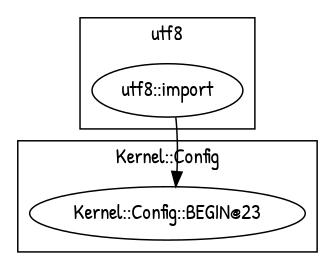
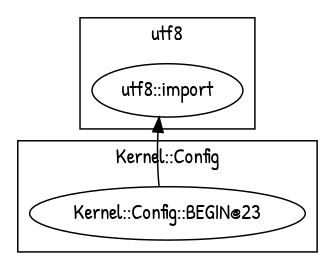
(177, 150) -> (158, 159)
